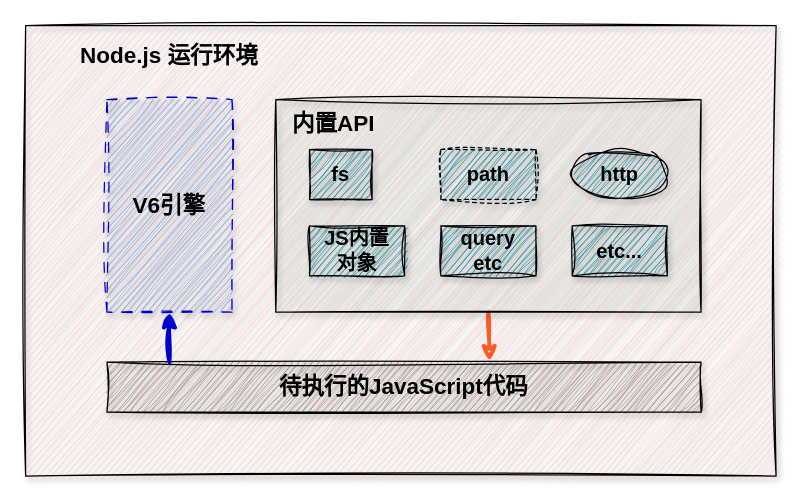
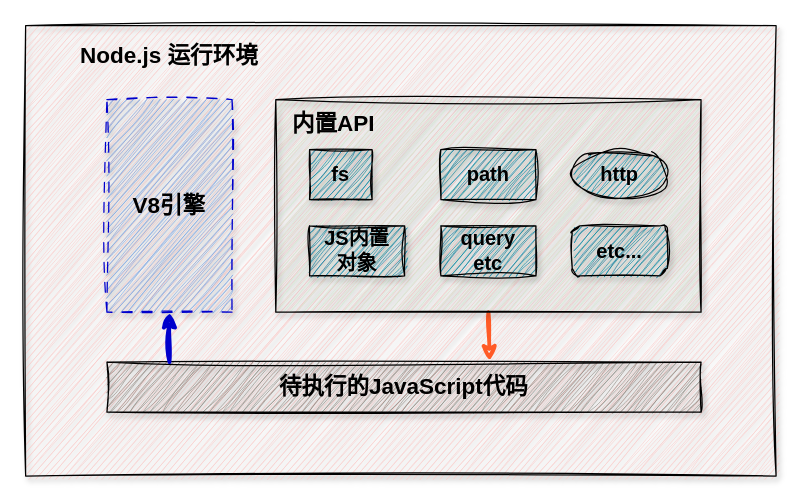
(488, 174) -> (488, 174)
(169, 206) -> (169, 206)
(619, 251) -> (619, 251)
